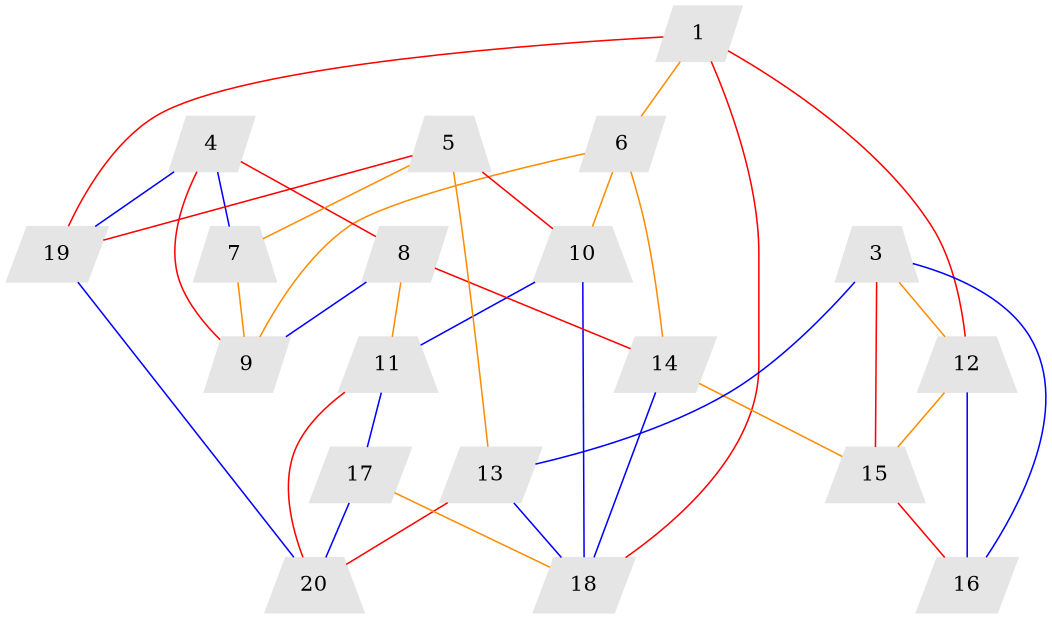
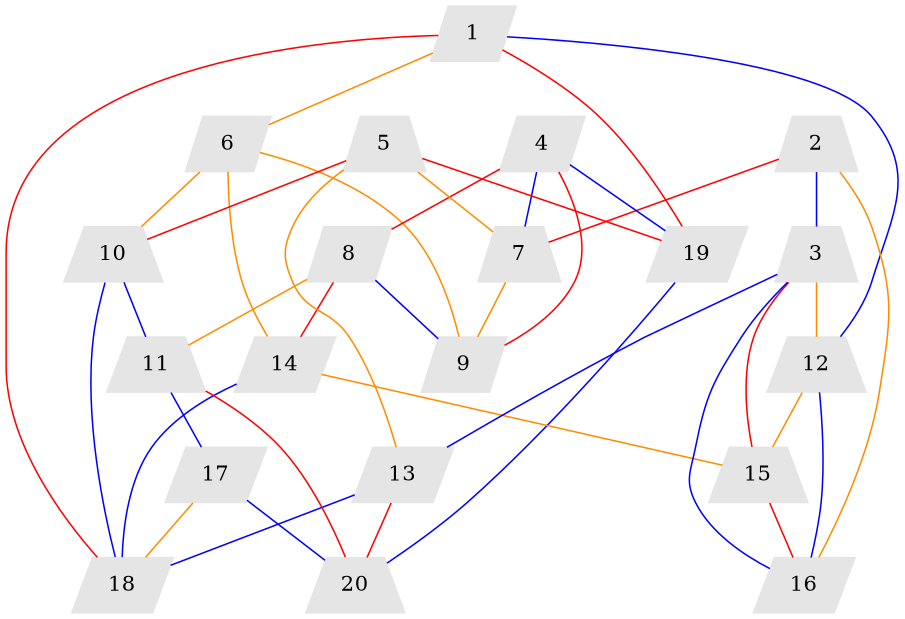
none -> (817, 144)
(883, 166) -> (812, 83)
